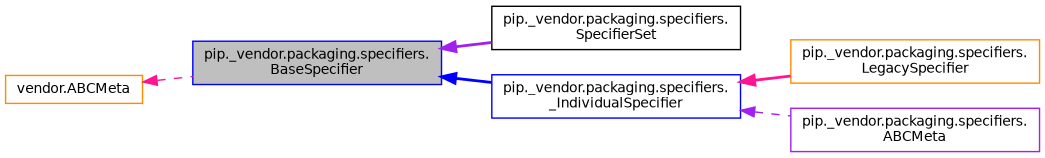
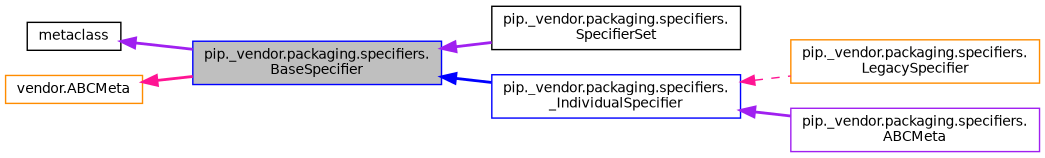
none -> (74, 36)
(175, 78) -> (175, 78)
(773, 78) -> (773, 78)
(773, 114) -> (773, 114)
